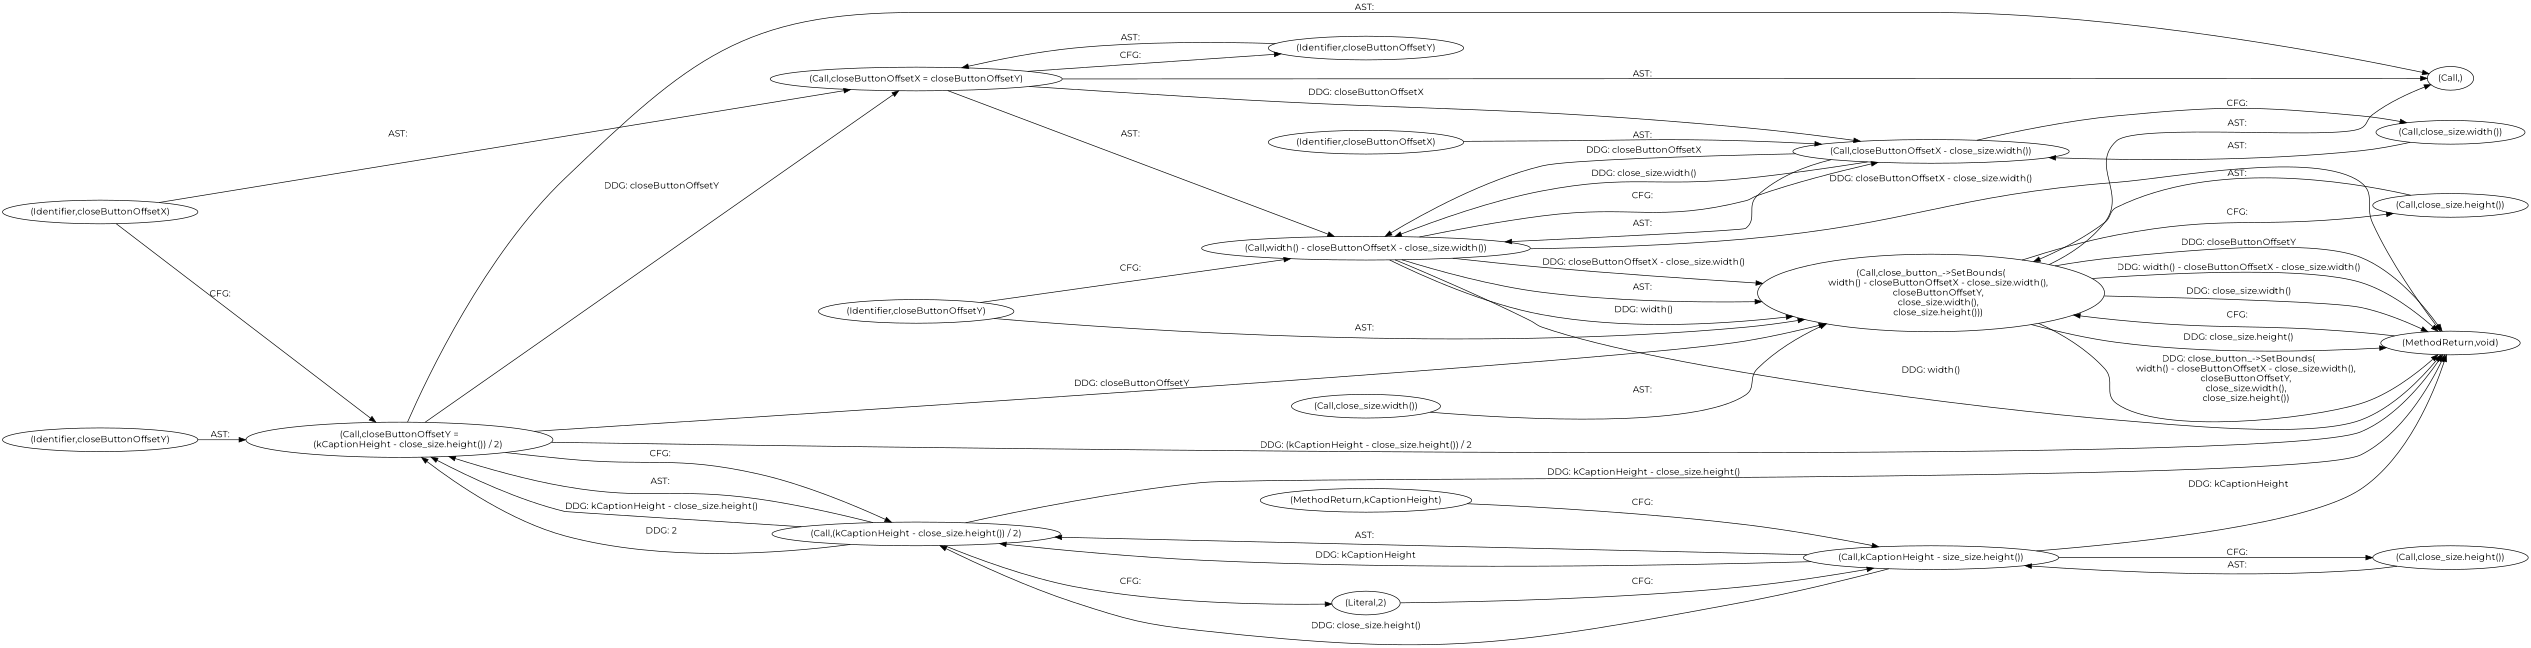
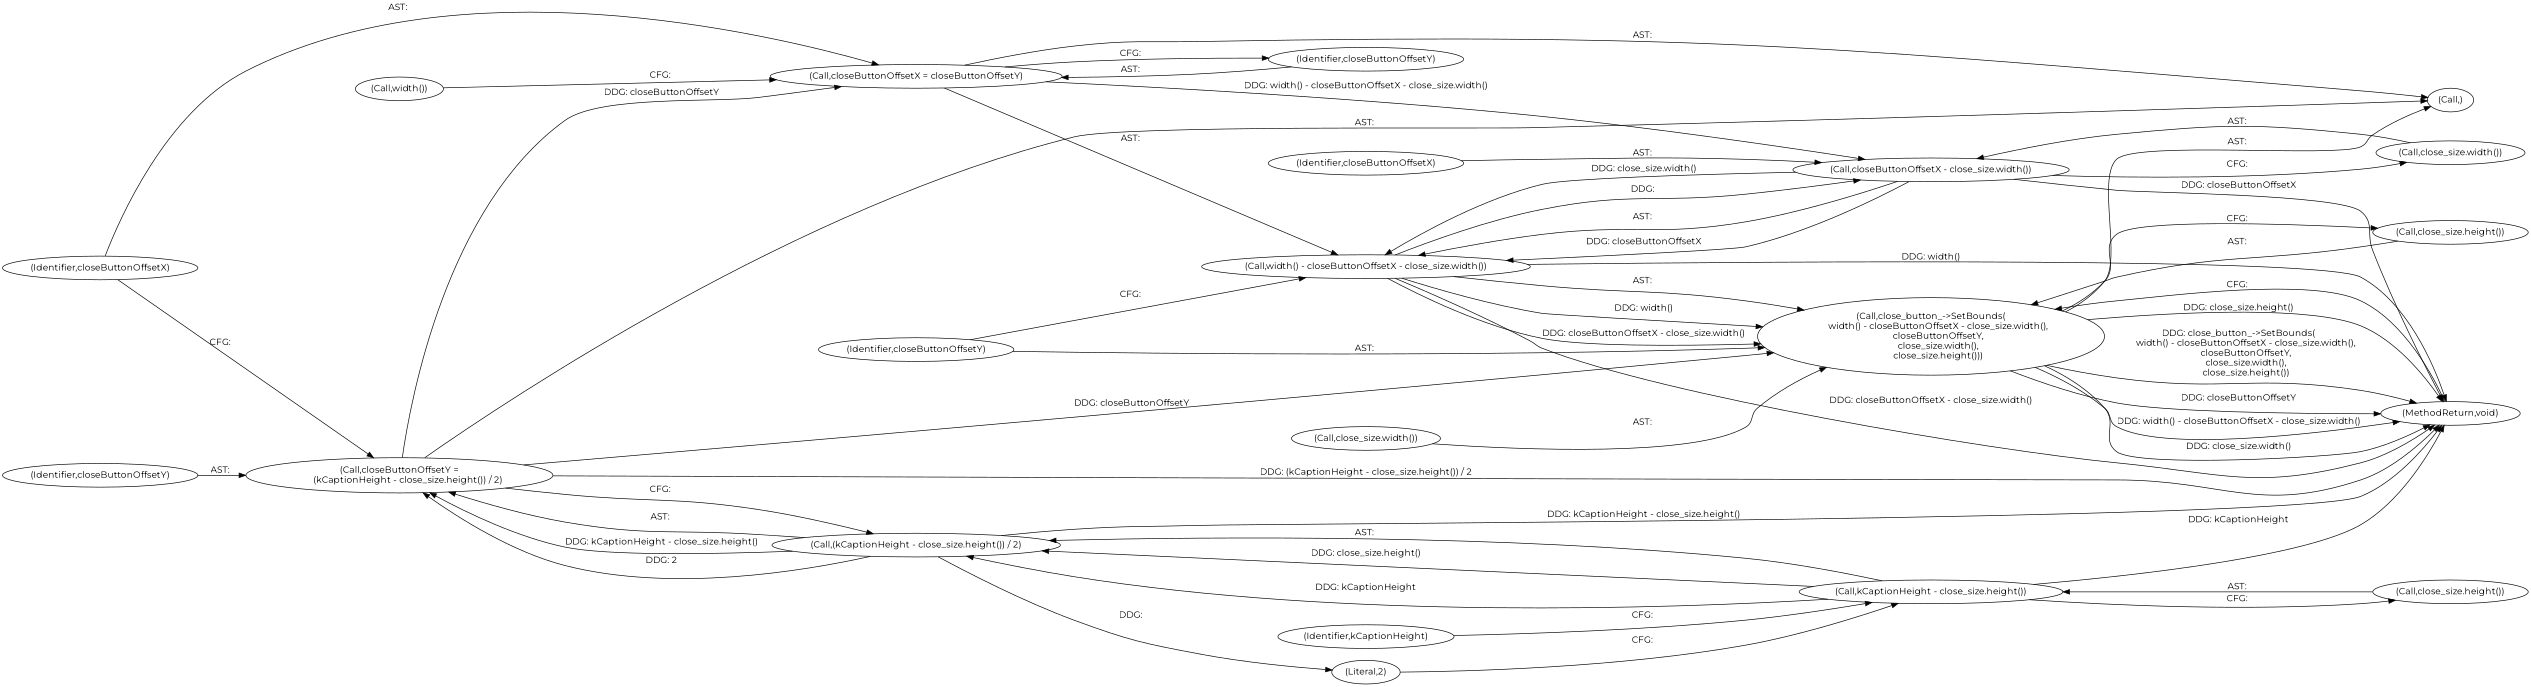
none -> (399, 89)
(1366, 92) -> (1366, 86)
(1644, 196) -> (1644, 189)
none -> (2289, 199)
(1366, 500) -> (1366, 637)
(1931, 558) -> (1931, 592)
(1132, 582) -> (1132, 615)
